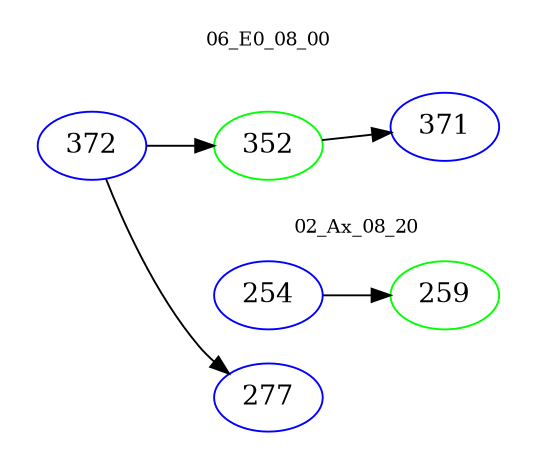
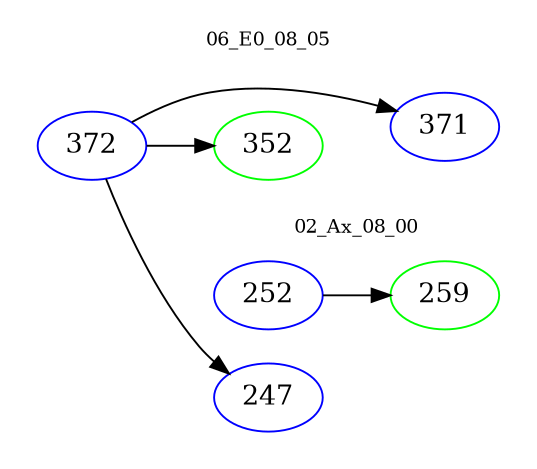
(268, 41) -> (268, 41)
(347, 137) -> (253, 89)
(357, 228) -> (357, 228)
(268, 295) -> (268, 295)
(268, 398) -> (268, 398)
